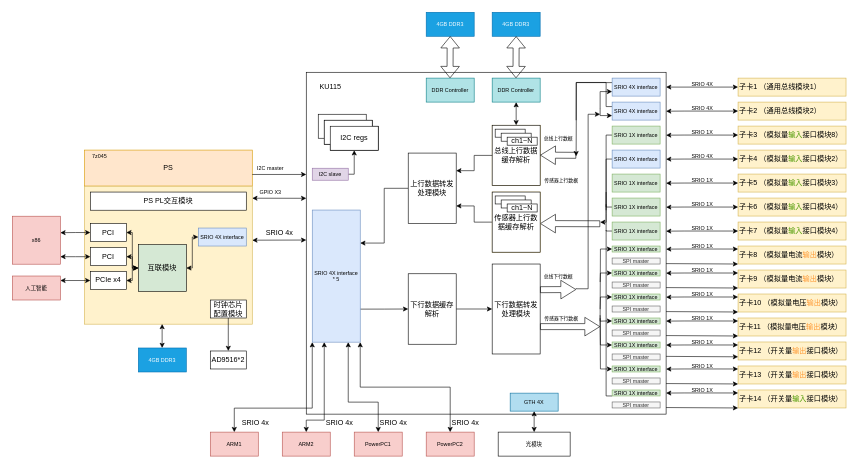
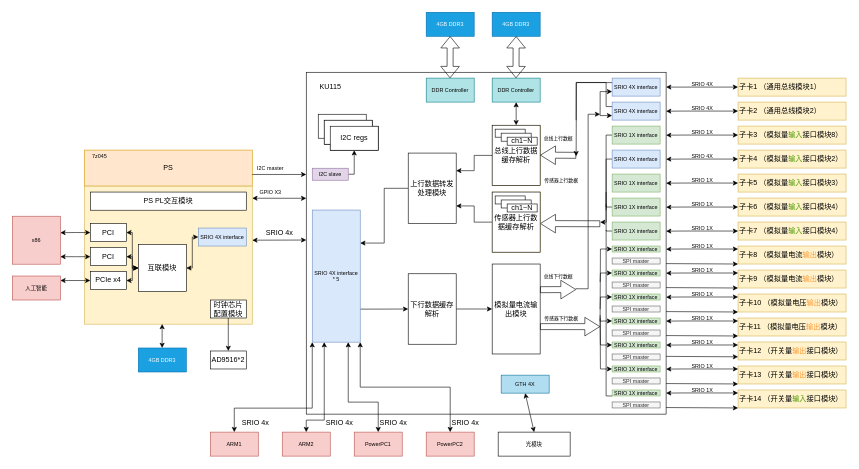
(162, 268) -> (162, 268)
(516, 309) -> (516, 309)
(534, 402) -> (525, 384)
